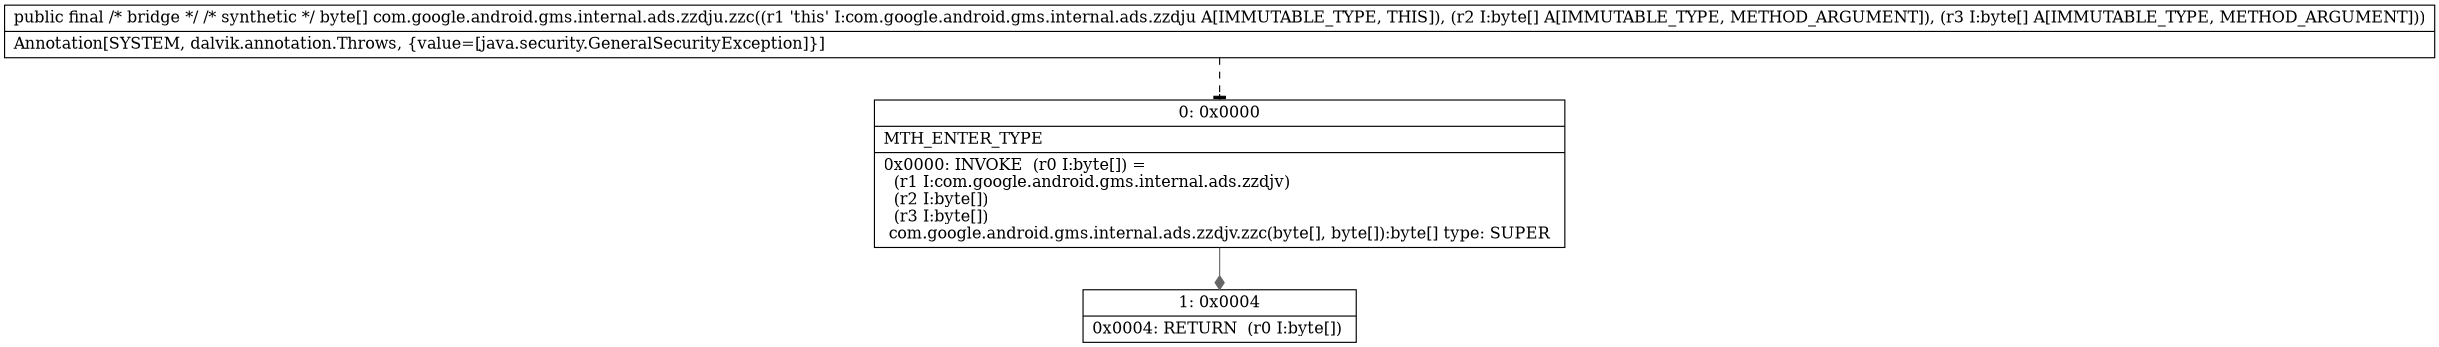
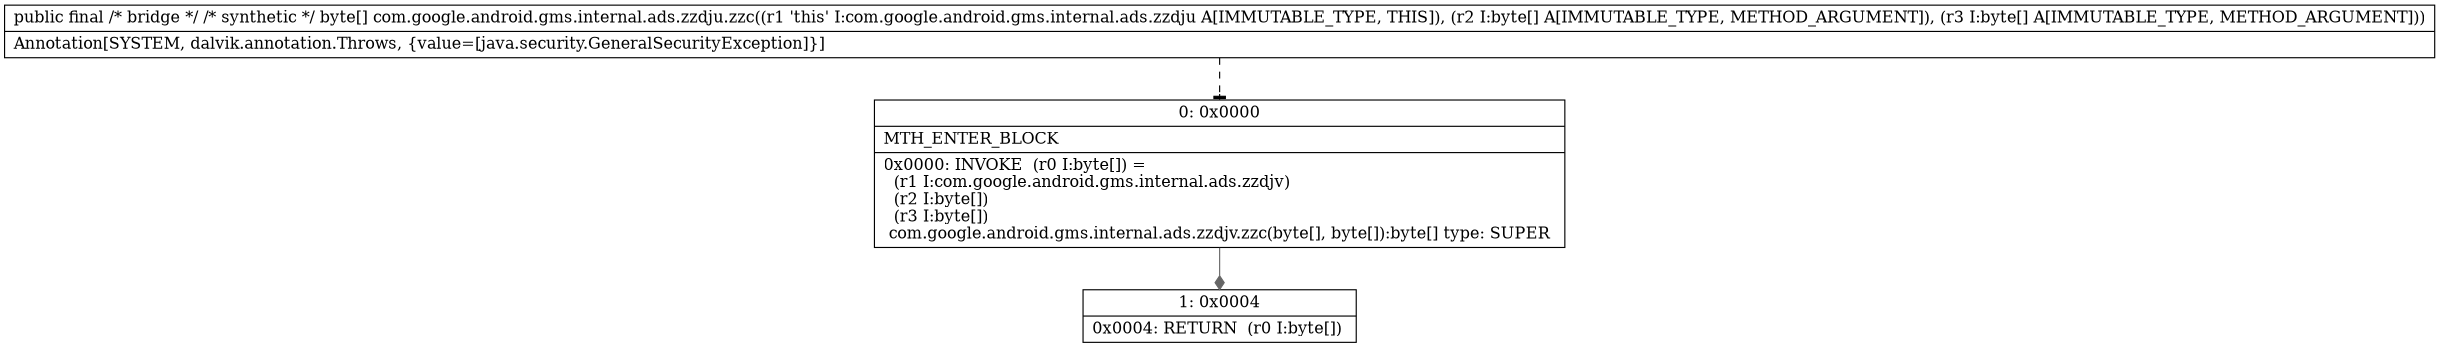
(964, 139) -> (972, 139)
